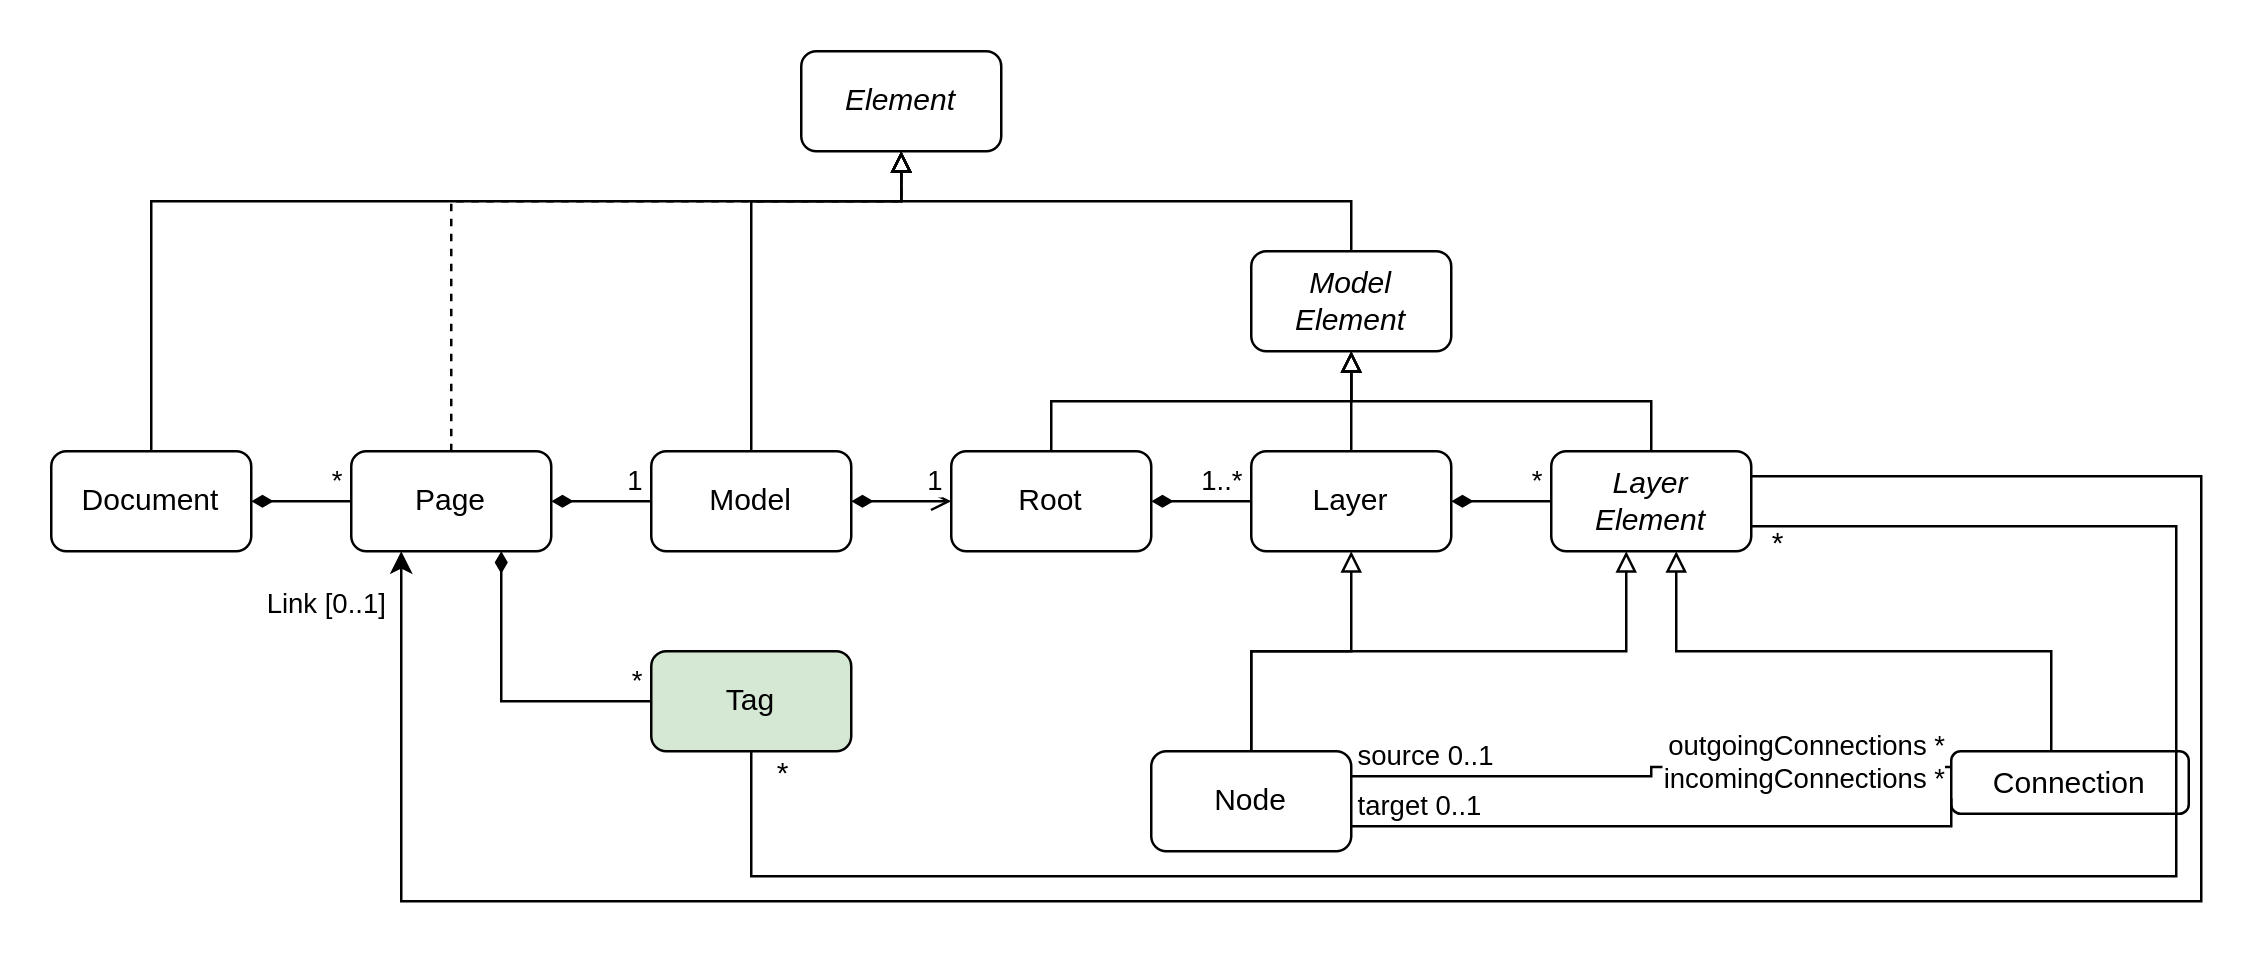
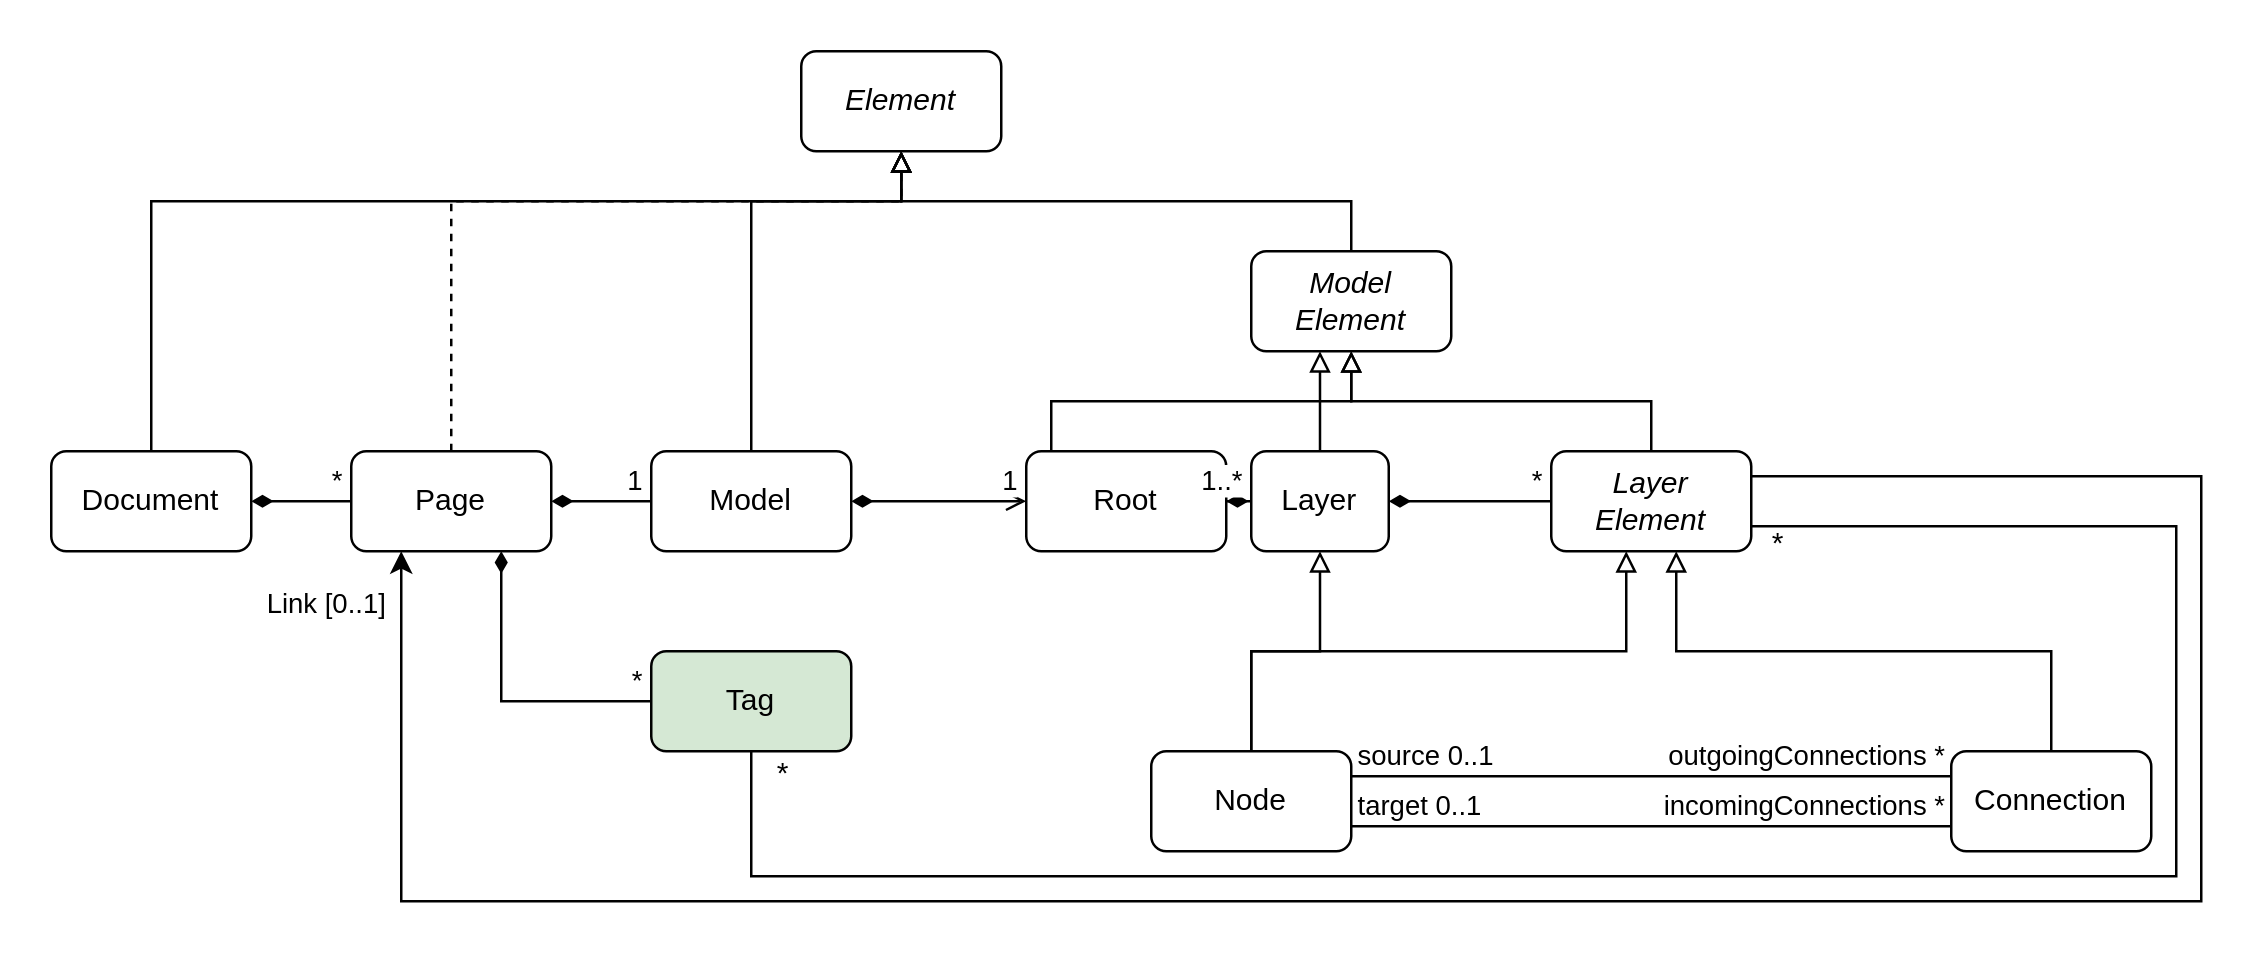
(1051, 501) -> (1126, 501)
(1351, 501) -> (1320, 501)
(2070, 783) -> (2051, 801)
